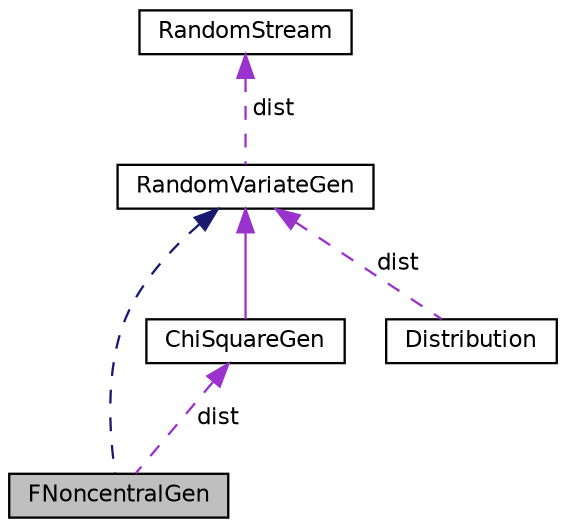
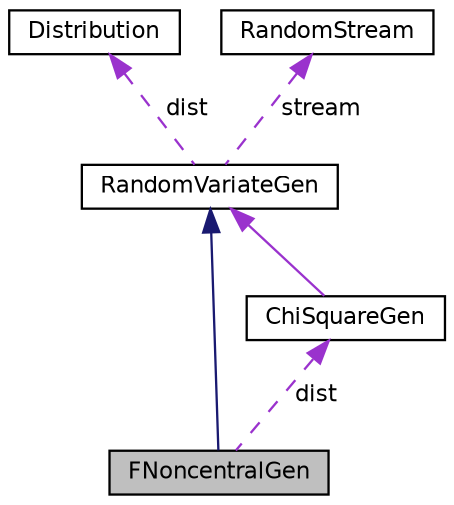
(271, 110) -> (318, 110)
(369, 271) -> (159, 119)
(120, 336) -> (215, 341)
